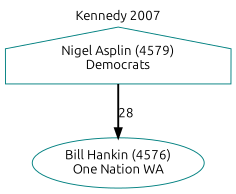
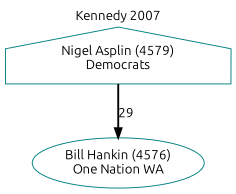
(126, 114) -> (126, 114)
